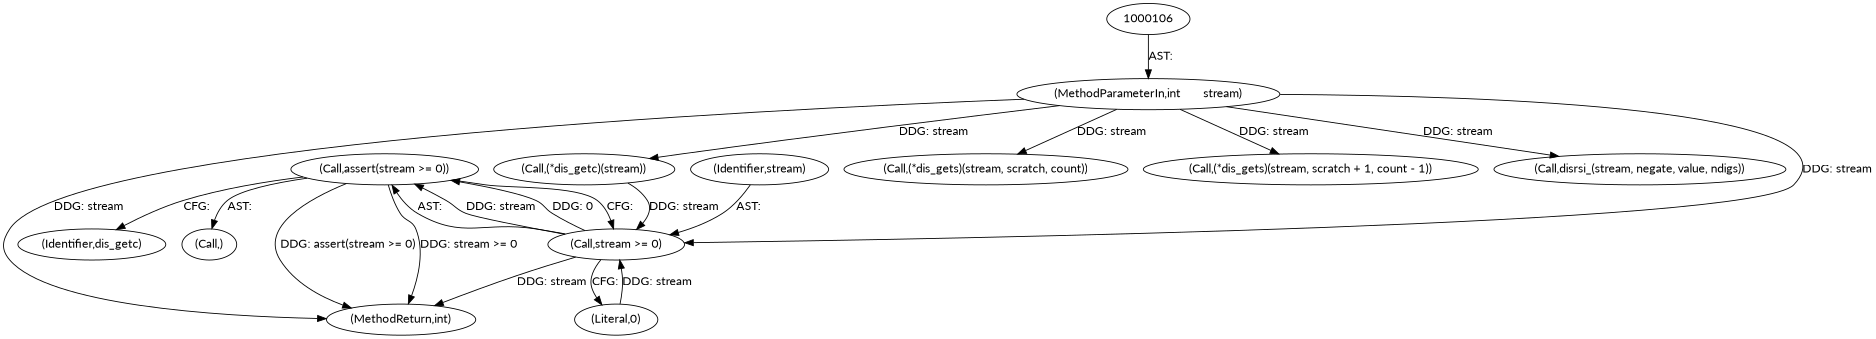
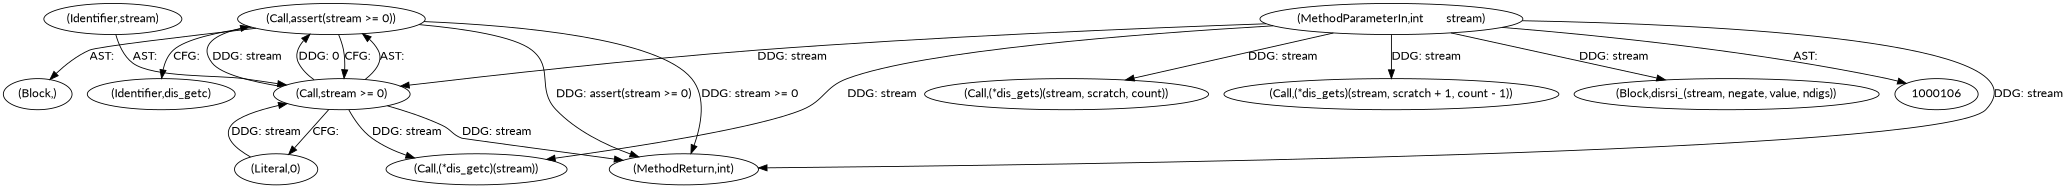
(1148, 52) -> (1701, 48)
(1640, 169) -> (1727, 94)
(647, 200) -> (373, 139)
(209, 244) -> (38, 94)
